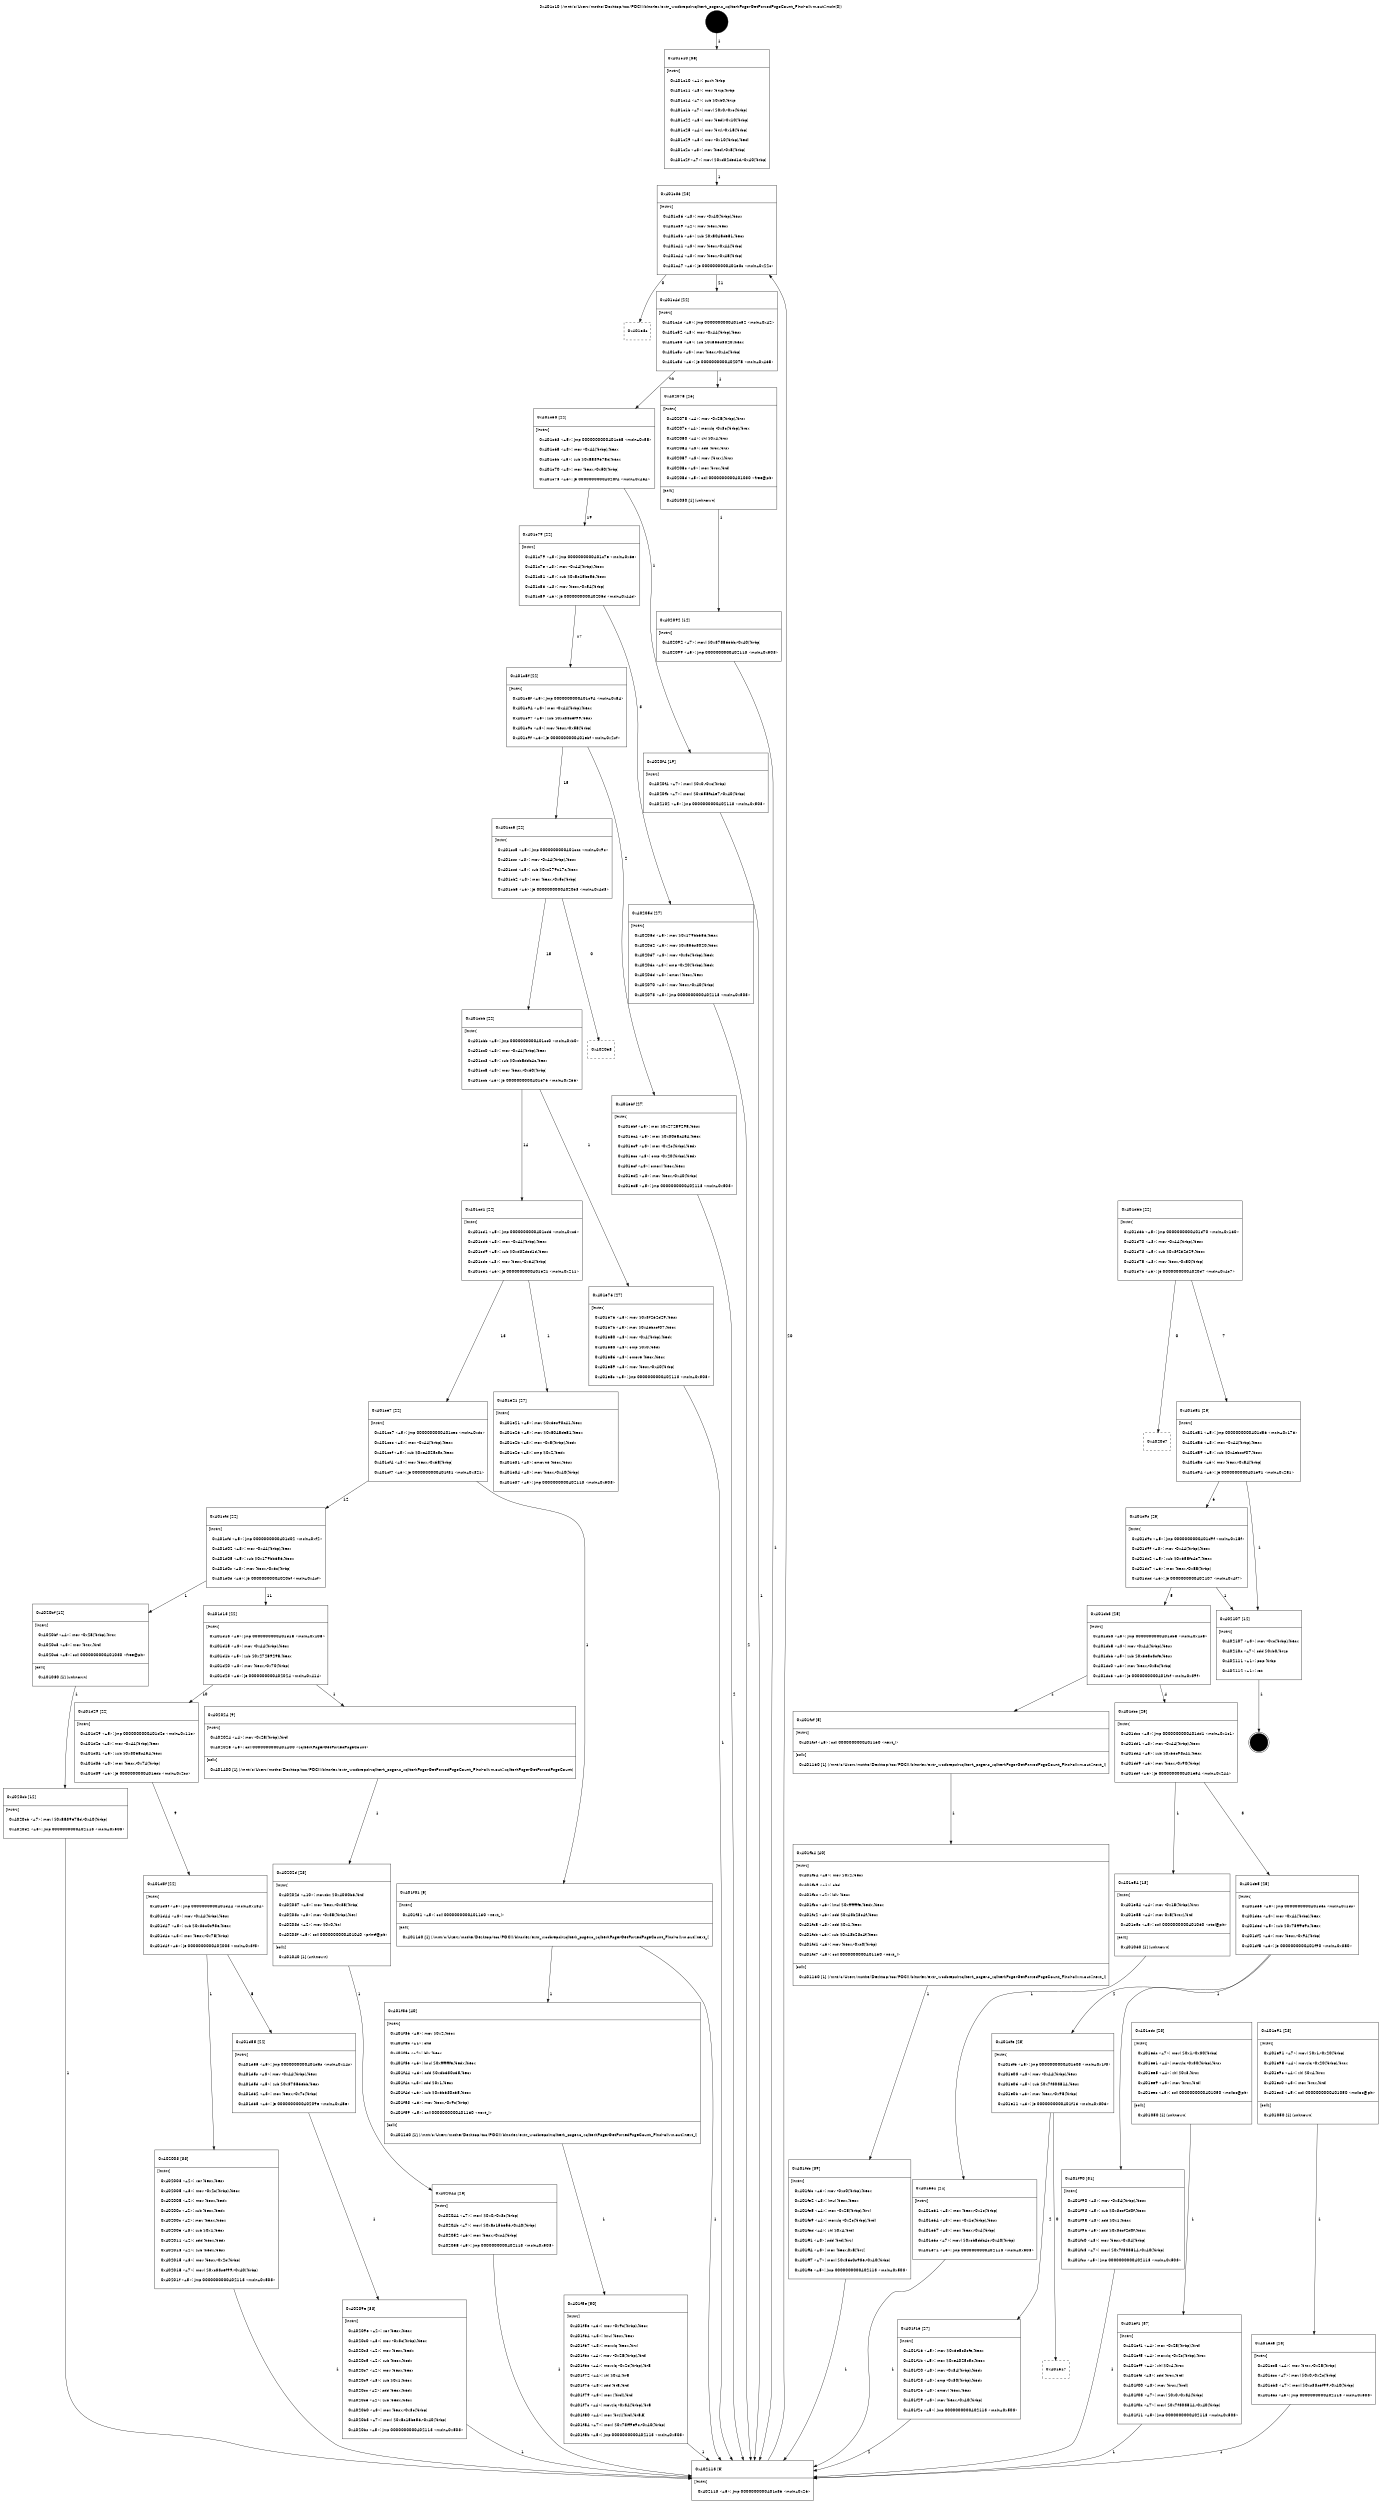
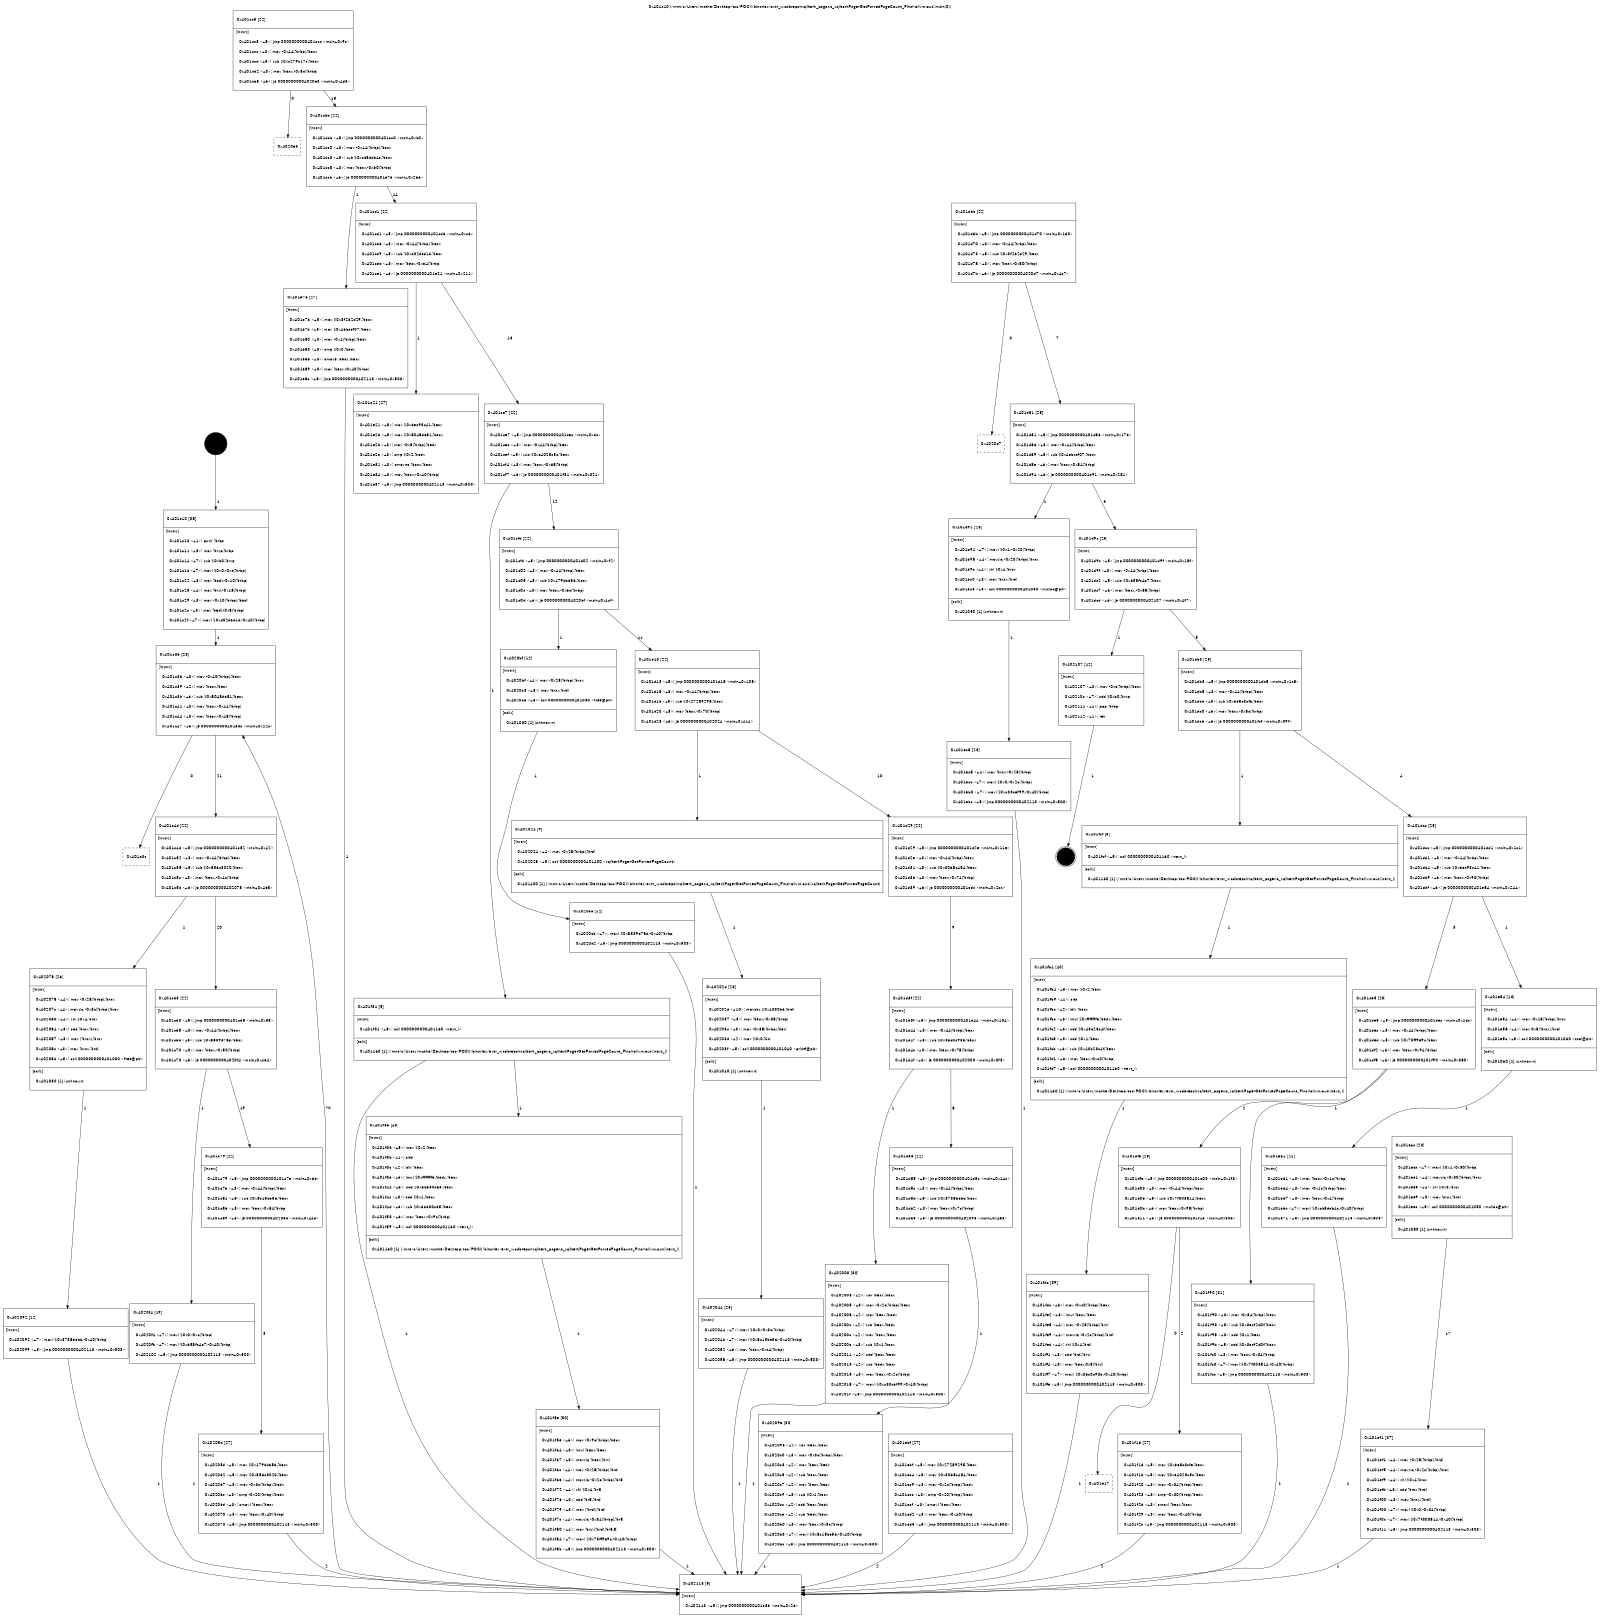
(567, 707) -> none
(1254, 1544) -> (1044, 500)
(1192, 2219) -> (1448, 1334)
